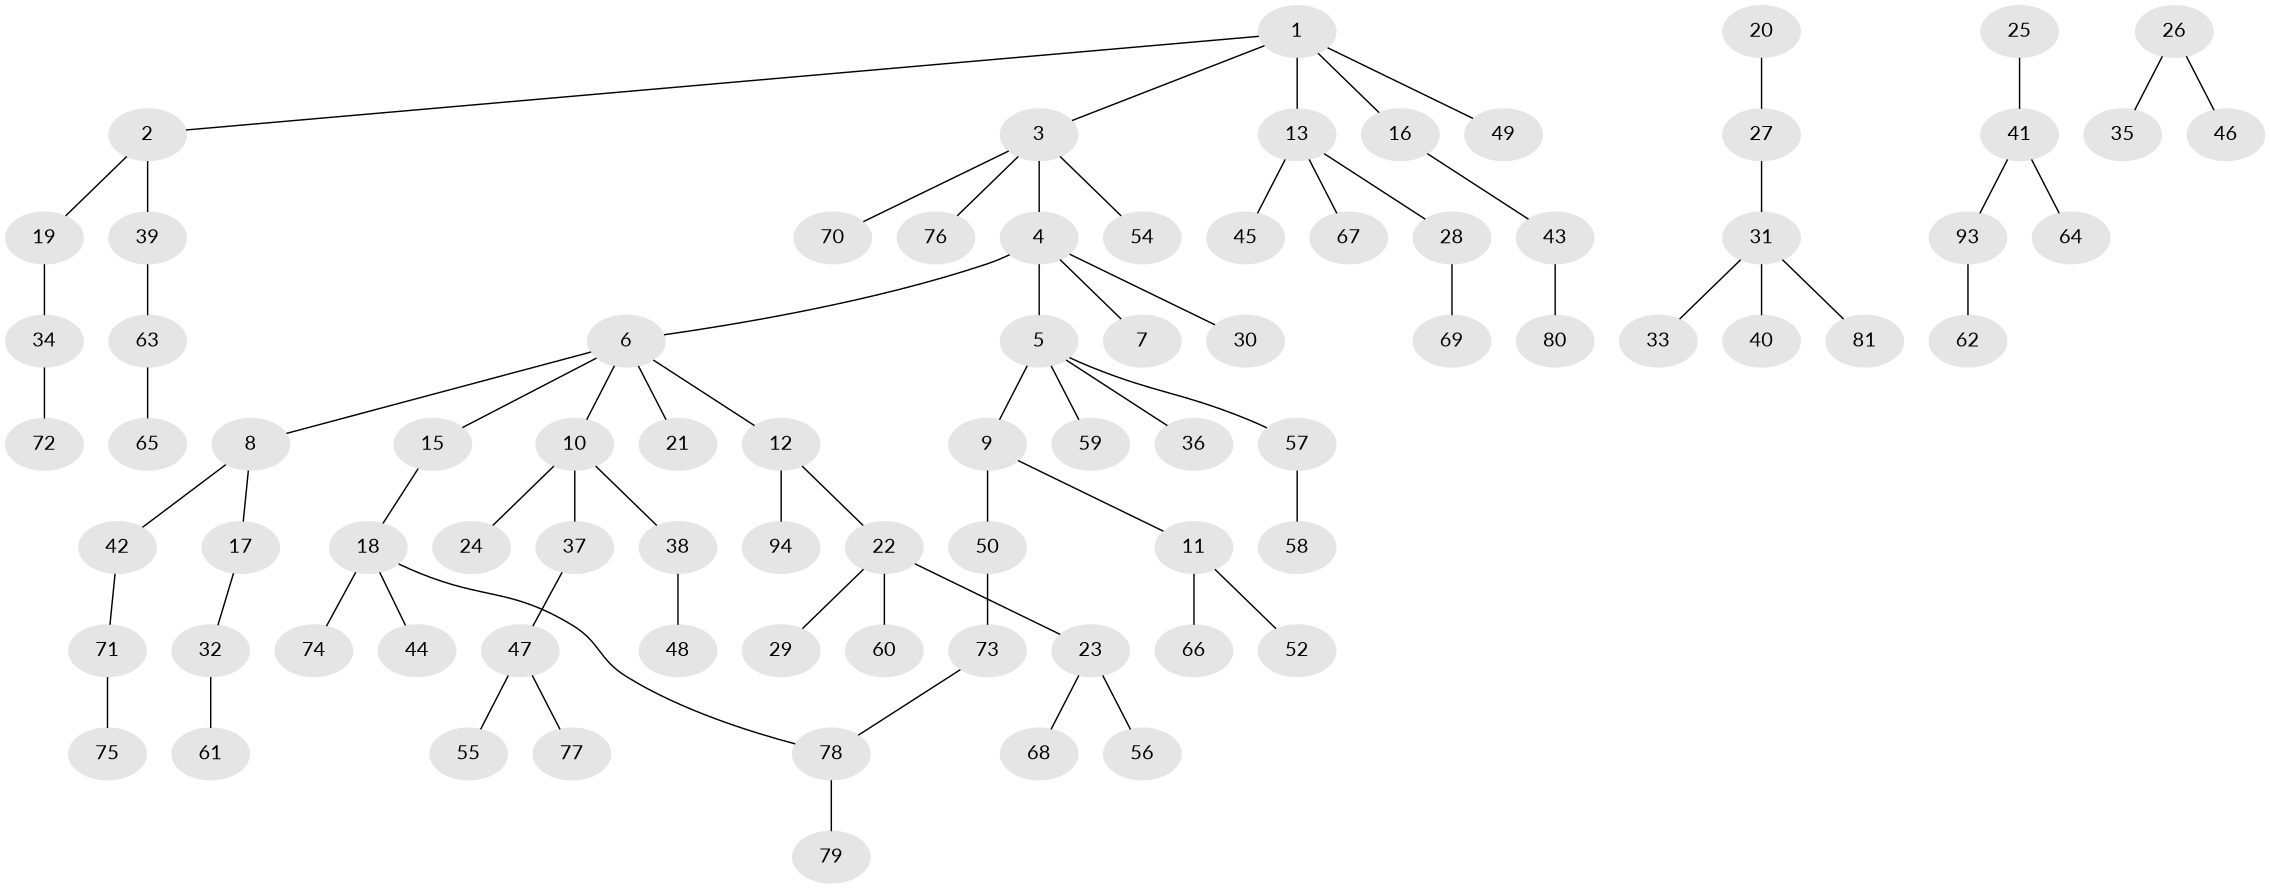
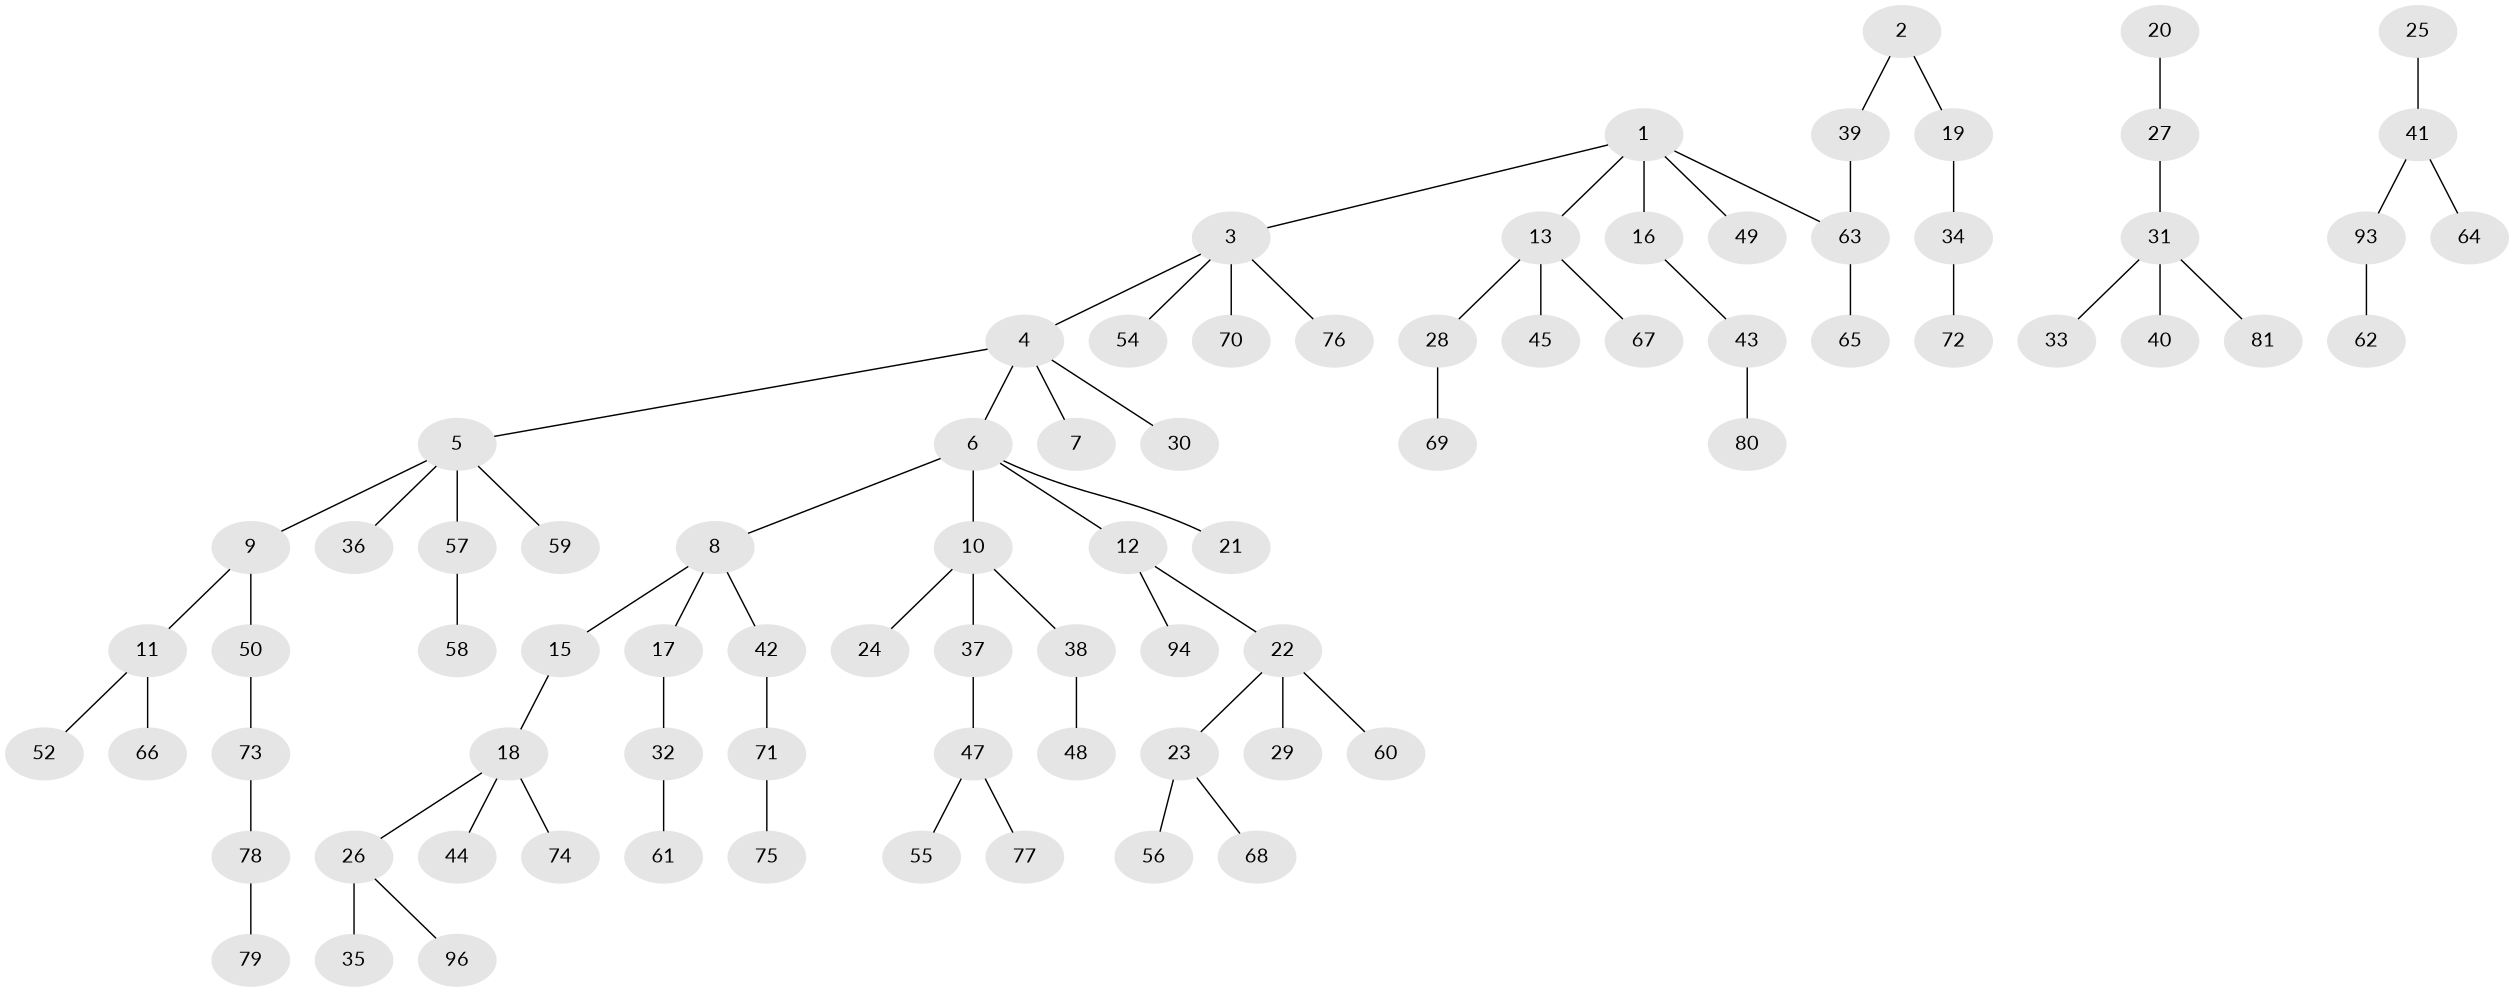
(722, 83) -> (1747, 186)
(2226, 135) -> (457, 960)
(529, 393) -> (638, 599)
(599, 650) -> (431, 806)
